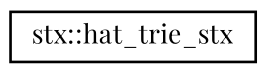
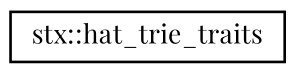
(133, 37) -> (148, 37)
